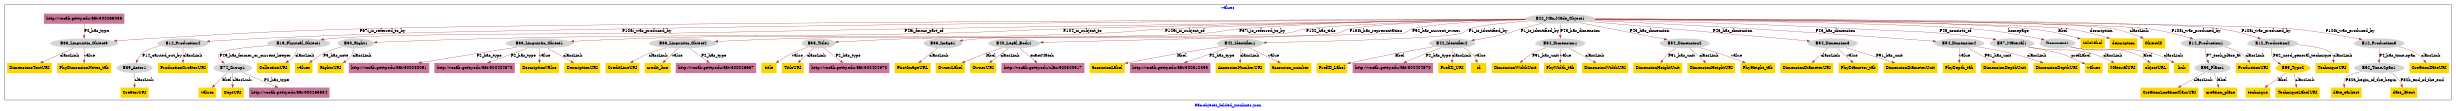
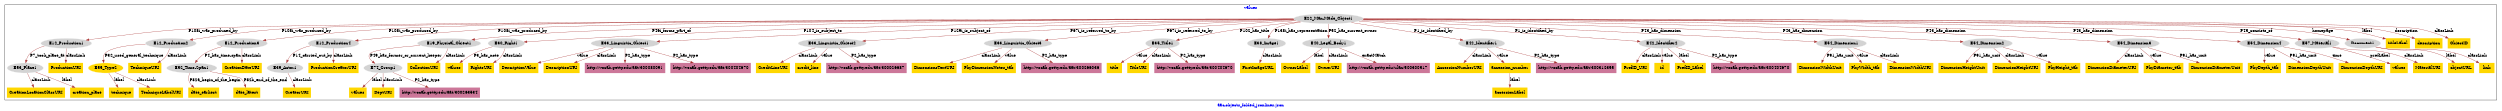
(84, 30) -> (1038, 55)
(1174, 54) -> (1510, 79)
(2037, 56) -> (2337, 56)
